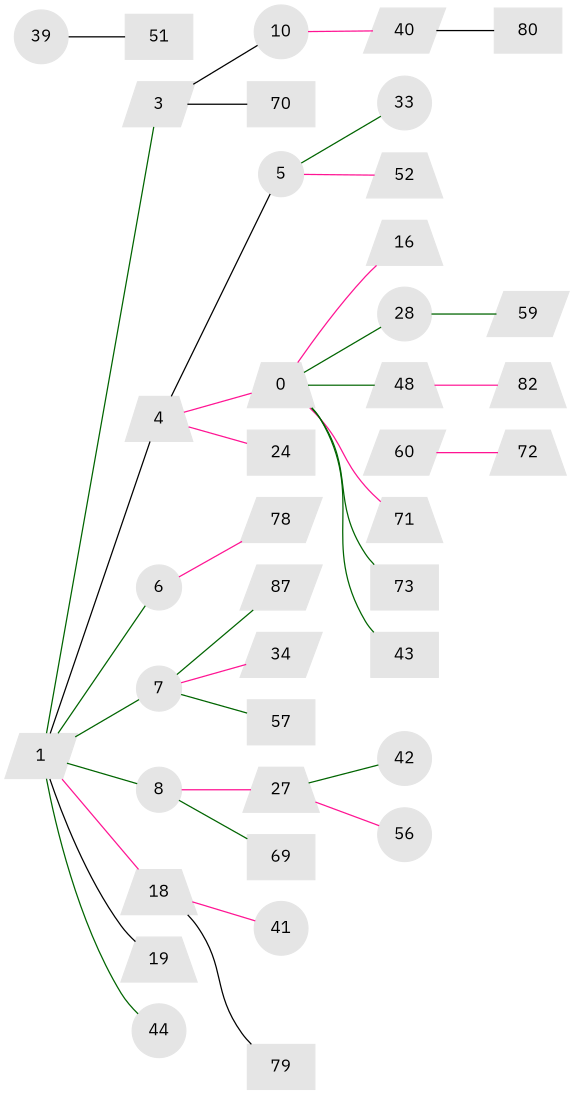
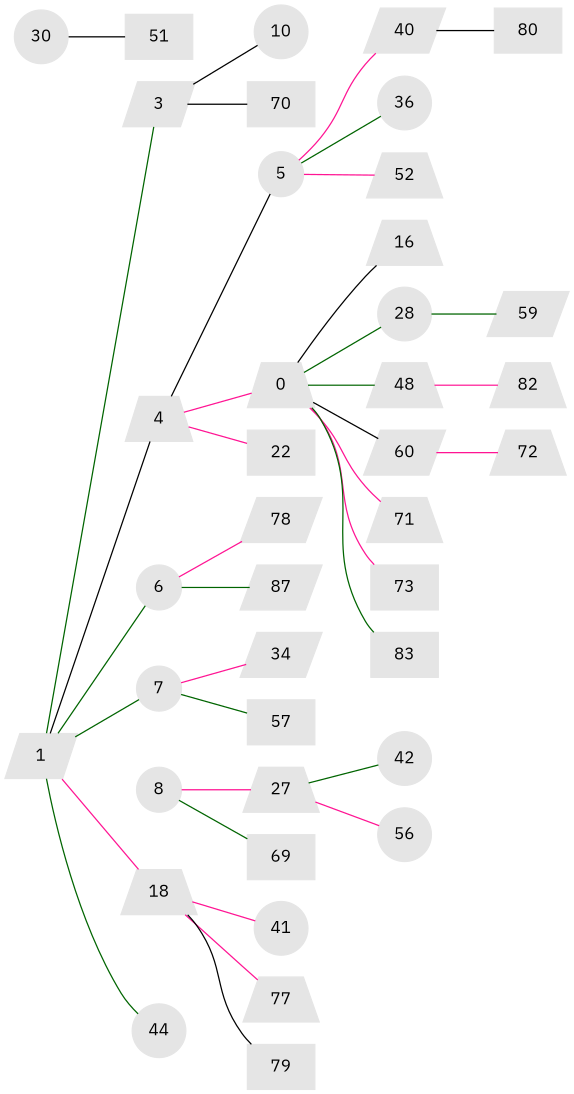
(341, 31) -> (339, 108)
(41, 37) -> (41, 37)
(405, 103) -> (405, 103)
(335, 312) -> (335, 312)
none -> (346, 421)
(281, 453) -> (281, 453)
(351, 524) -> (351, 524)
(215, 642) -> (216, 587)
(405, 655) -> (405, 655)
(102, 773) -> none
(159, 960) -> none
none -> (281, 1000)
